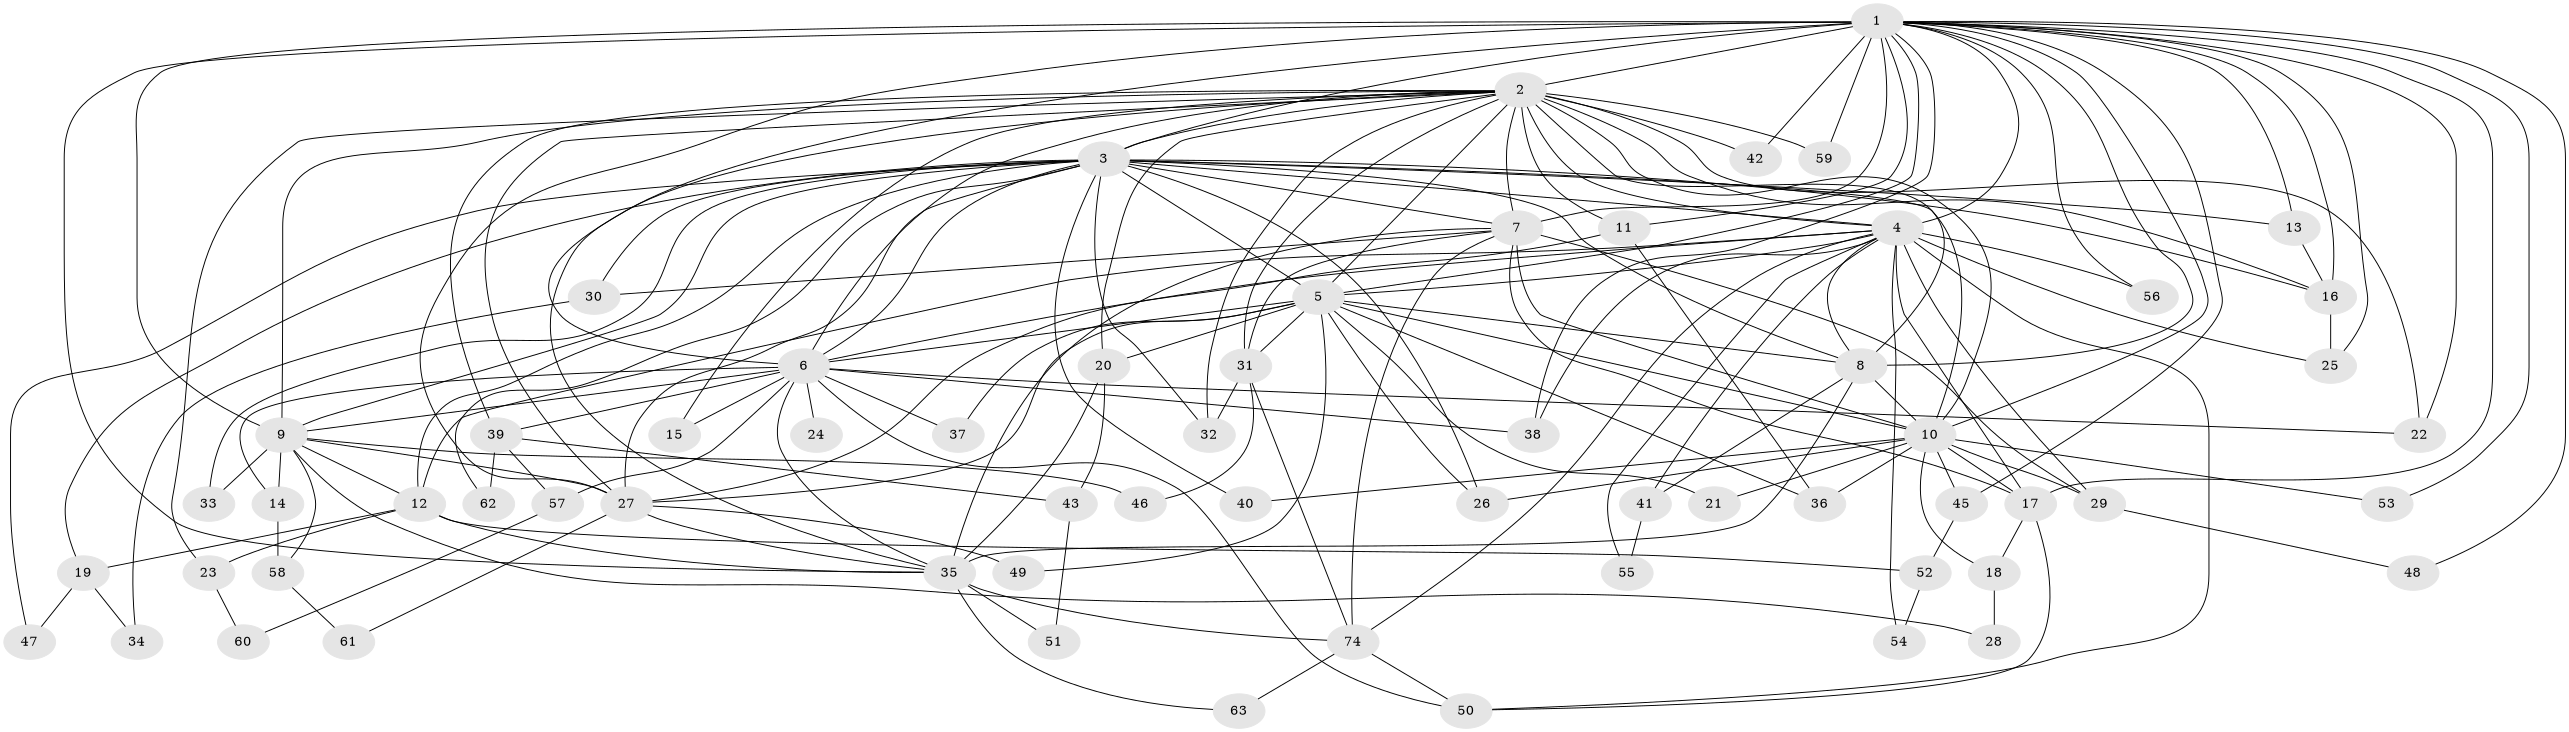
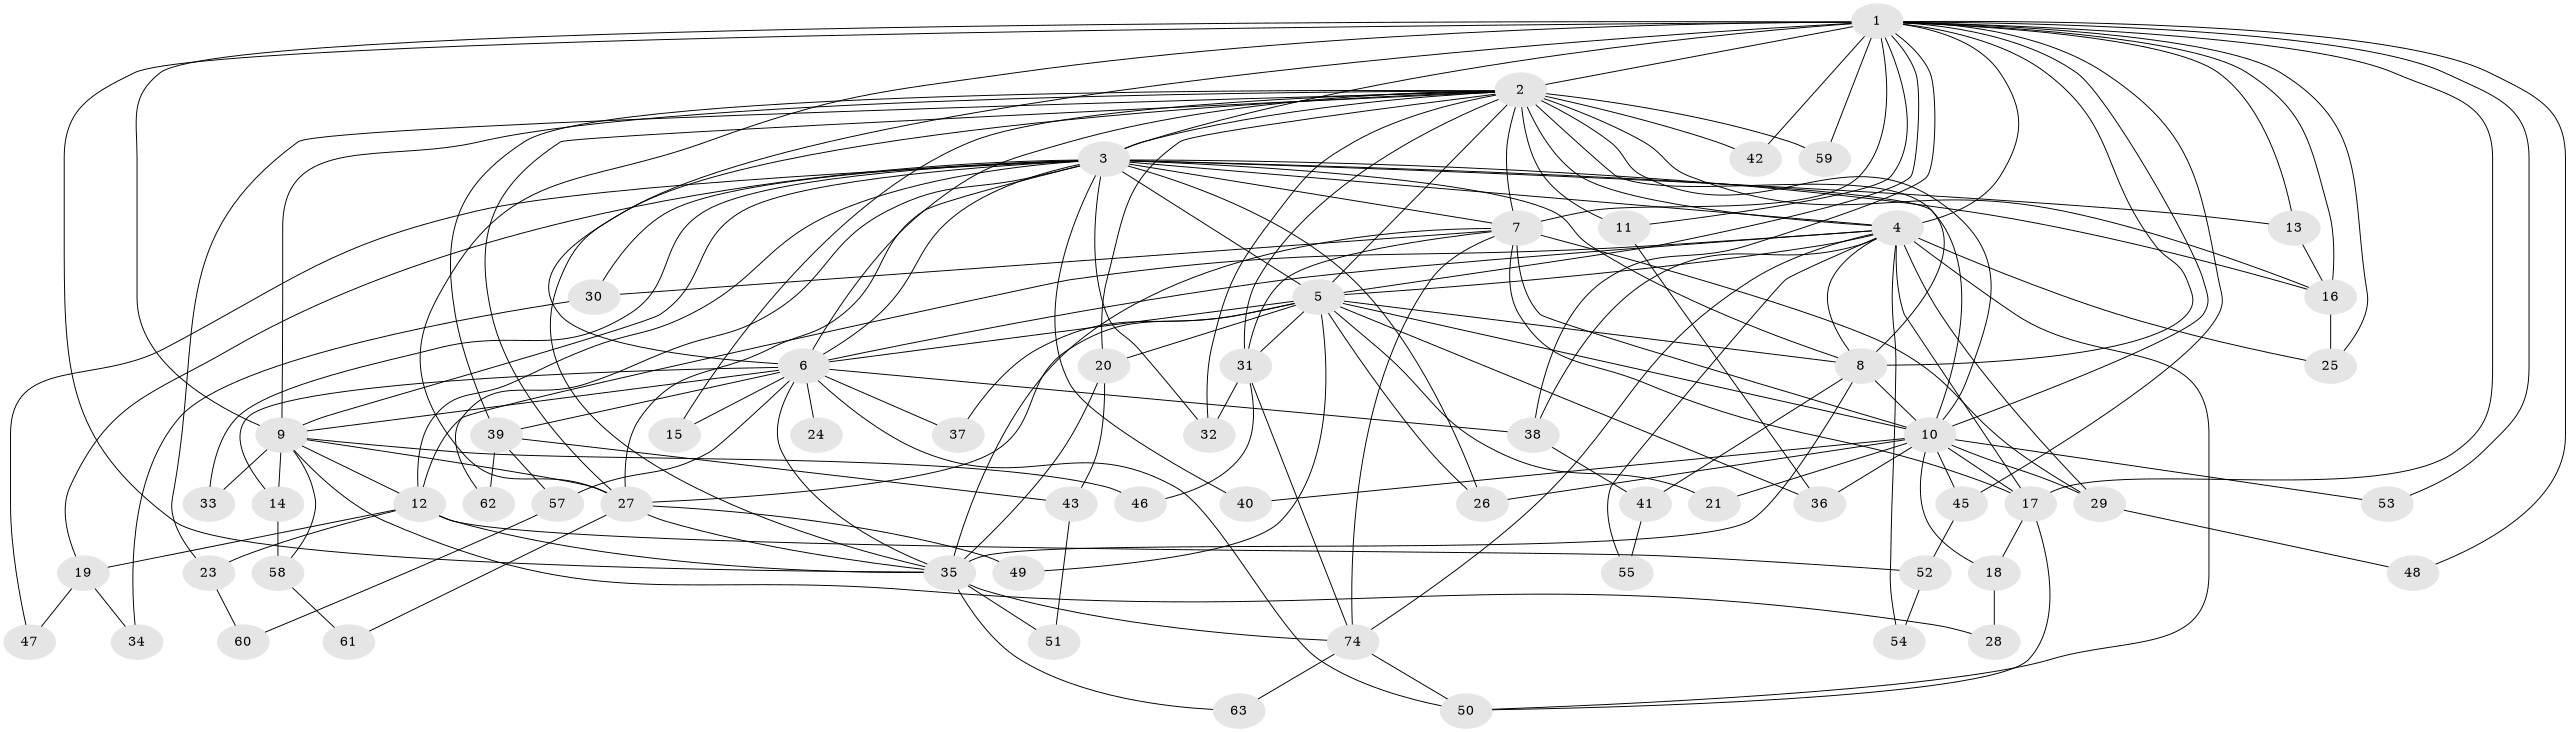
(2152, 297) -> none
(1760, 346) -> (1571, 458)
(988, 352) -> none
(2420, 435) -> none
